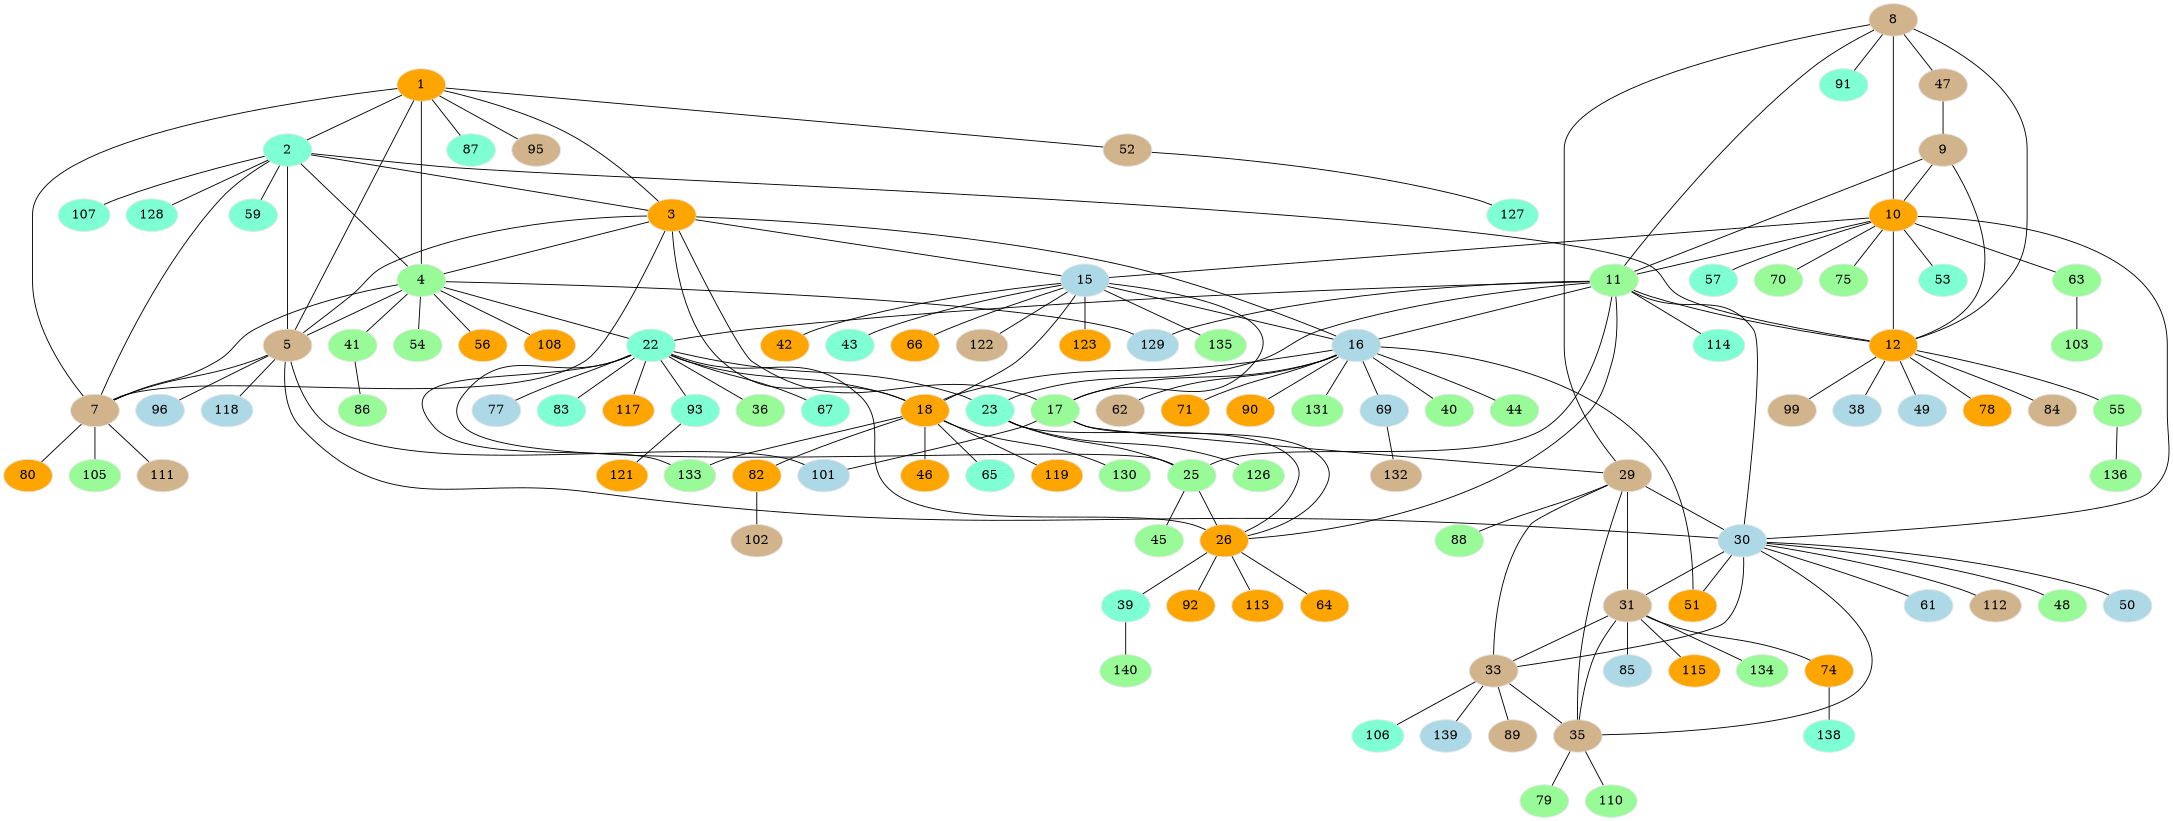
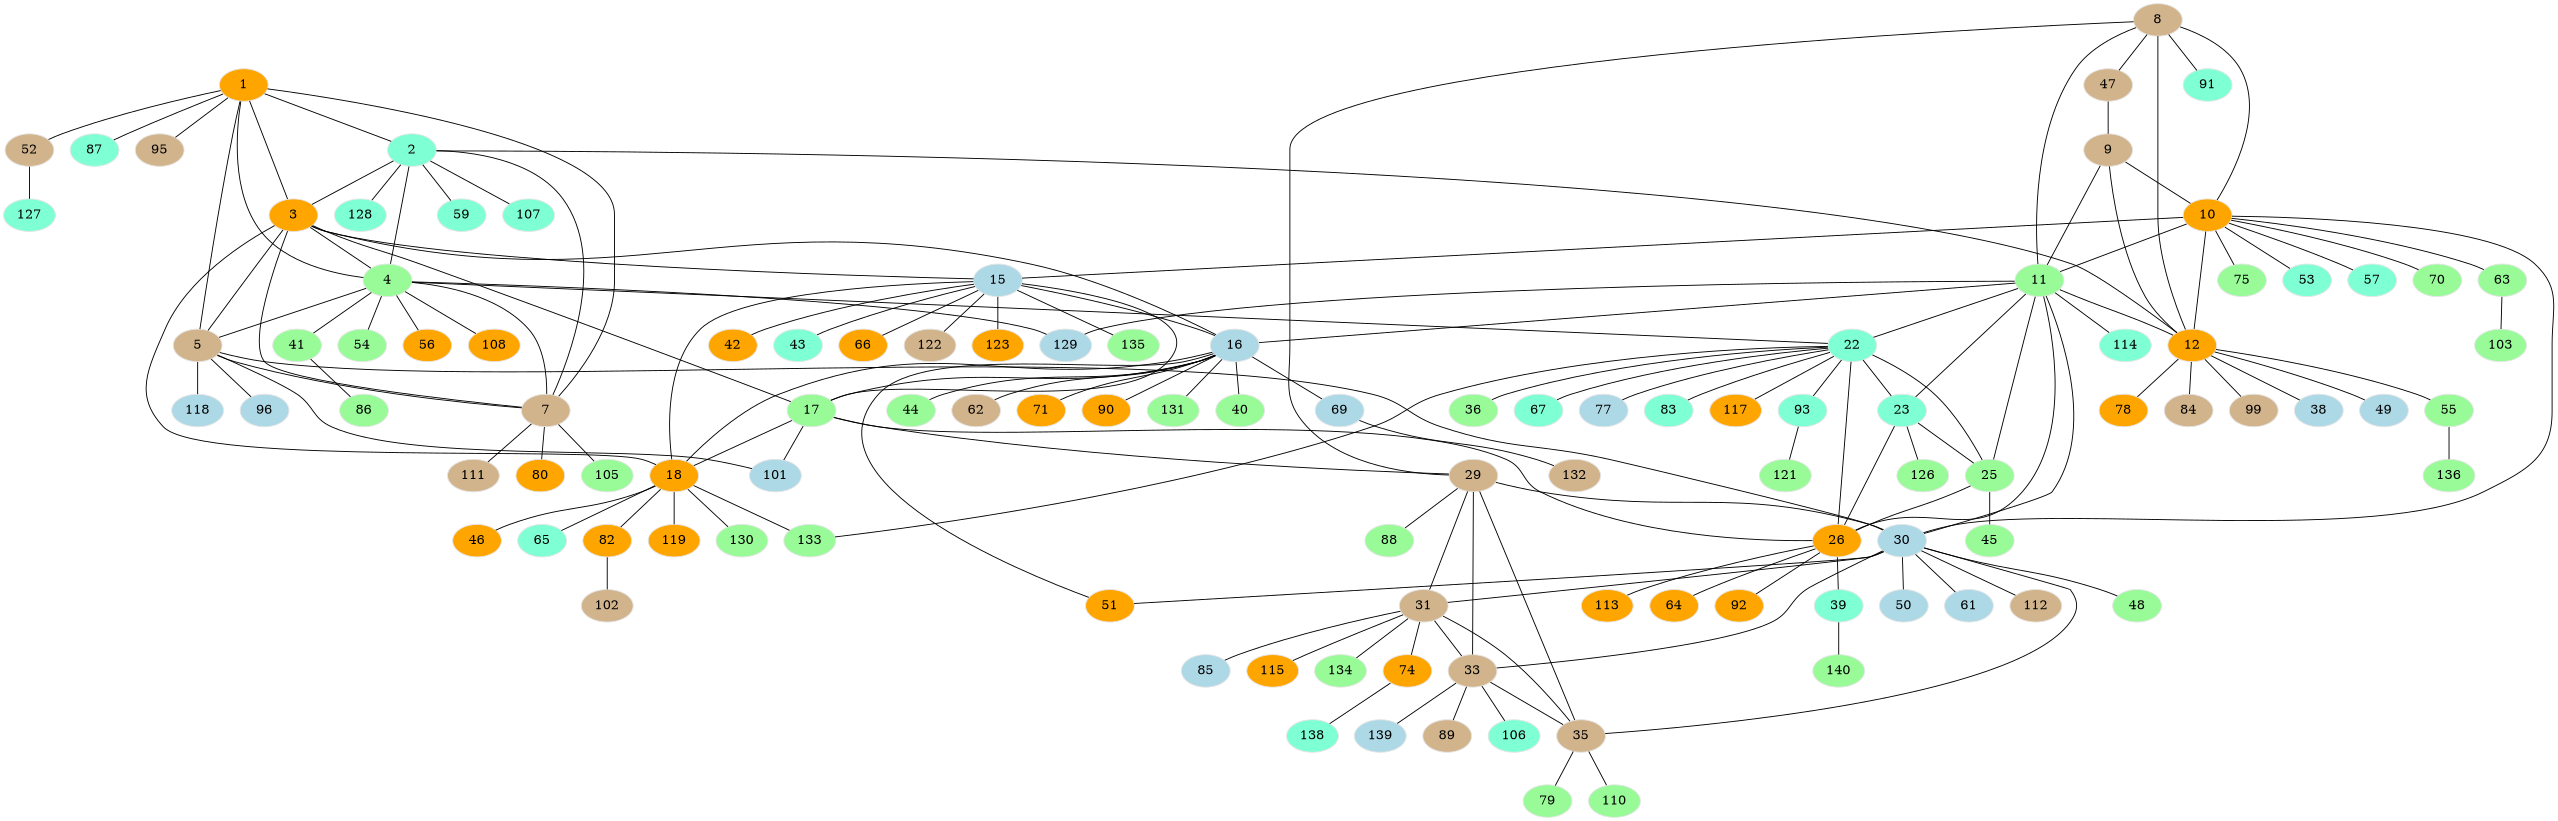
(288, 248) -> none
(800, 379) -> (743, 443)
(622, 476) -> (1785, 476)
